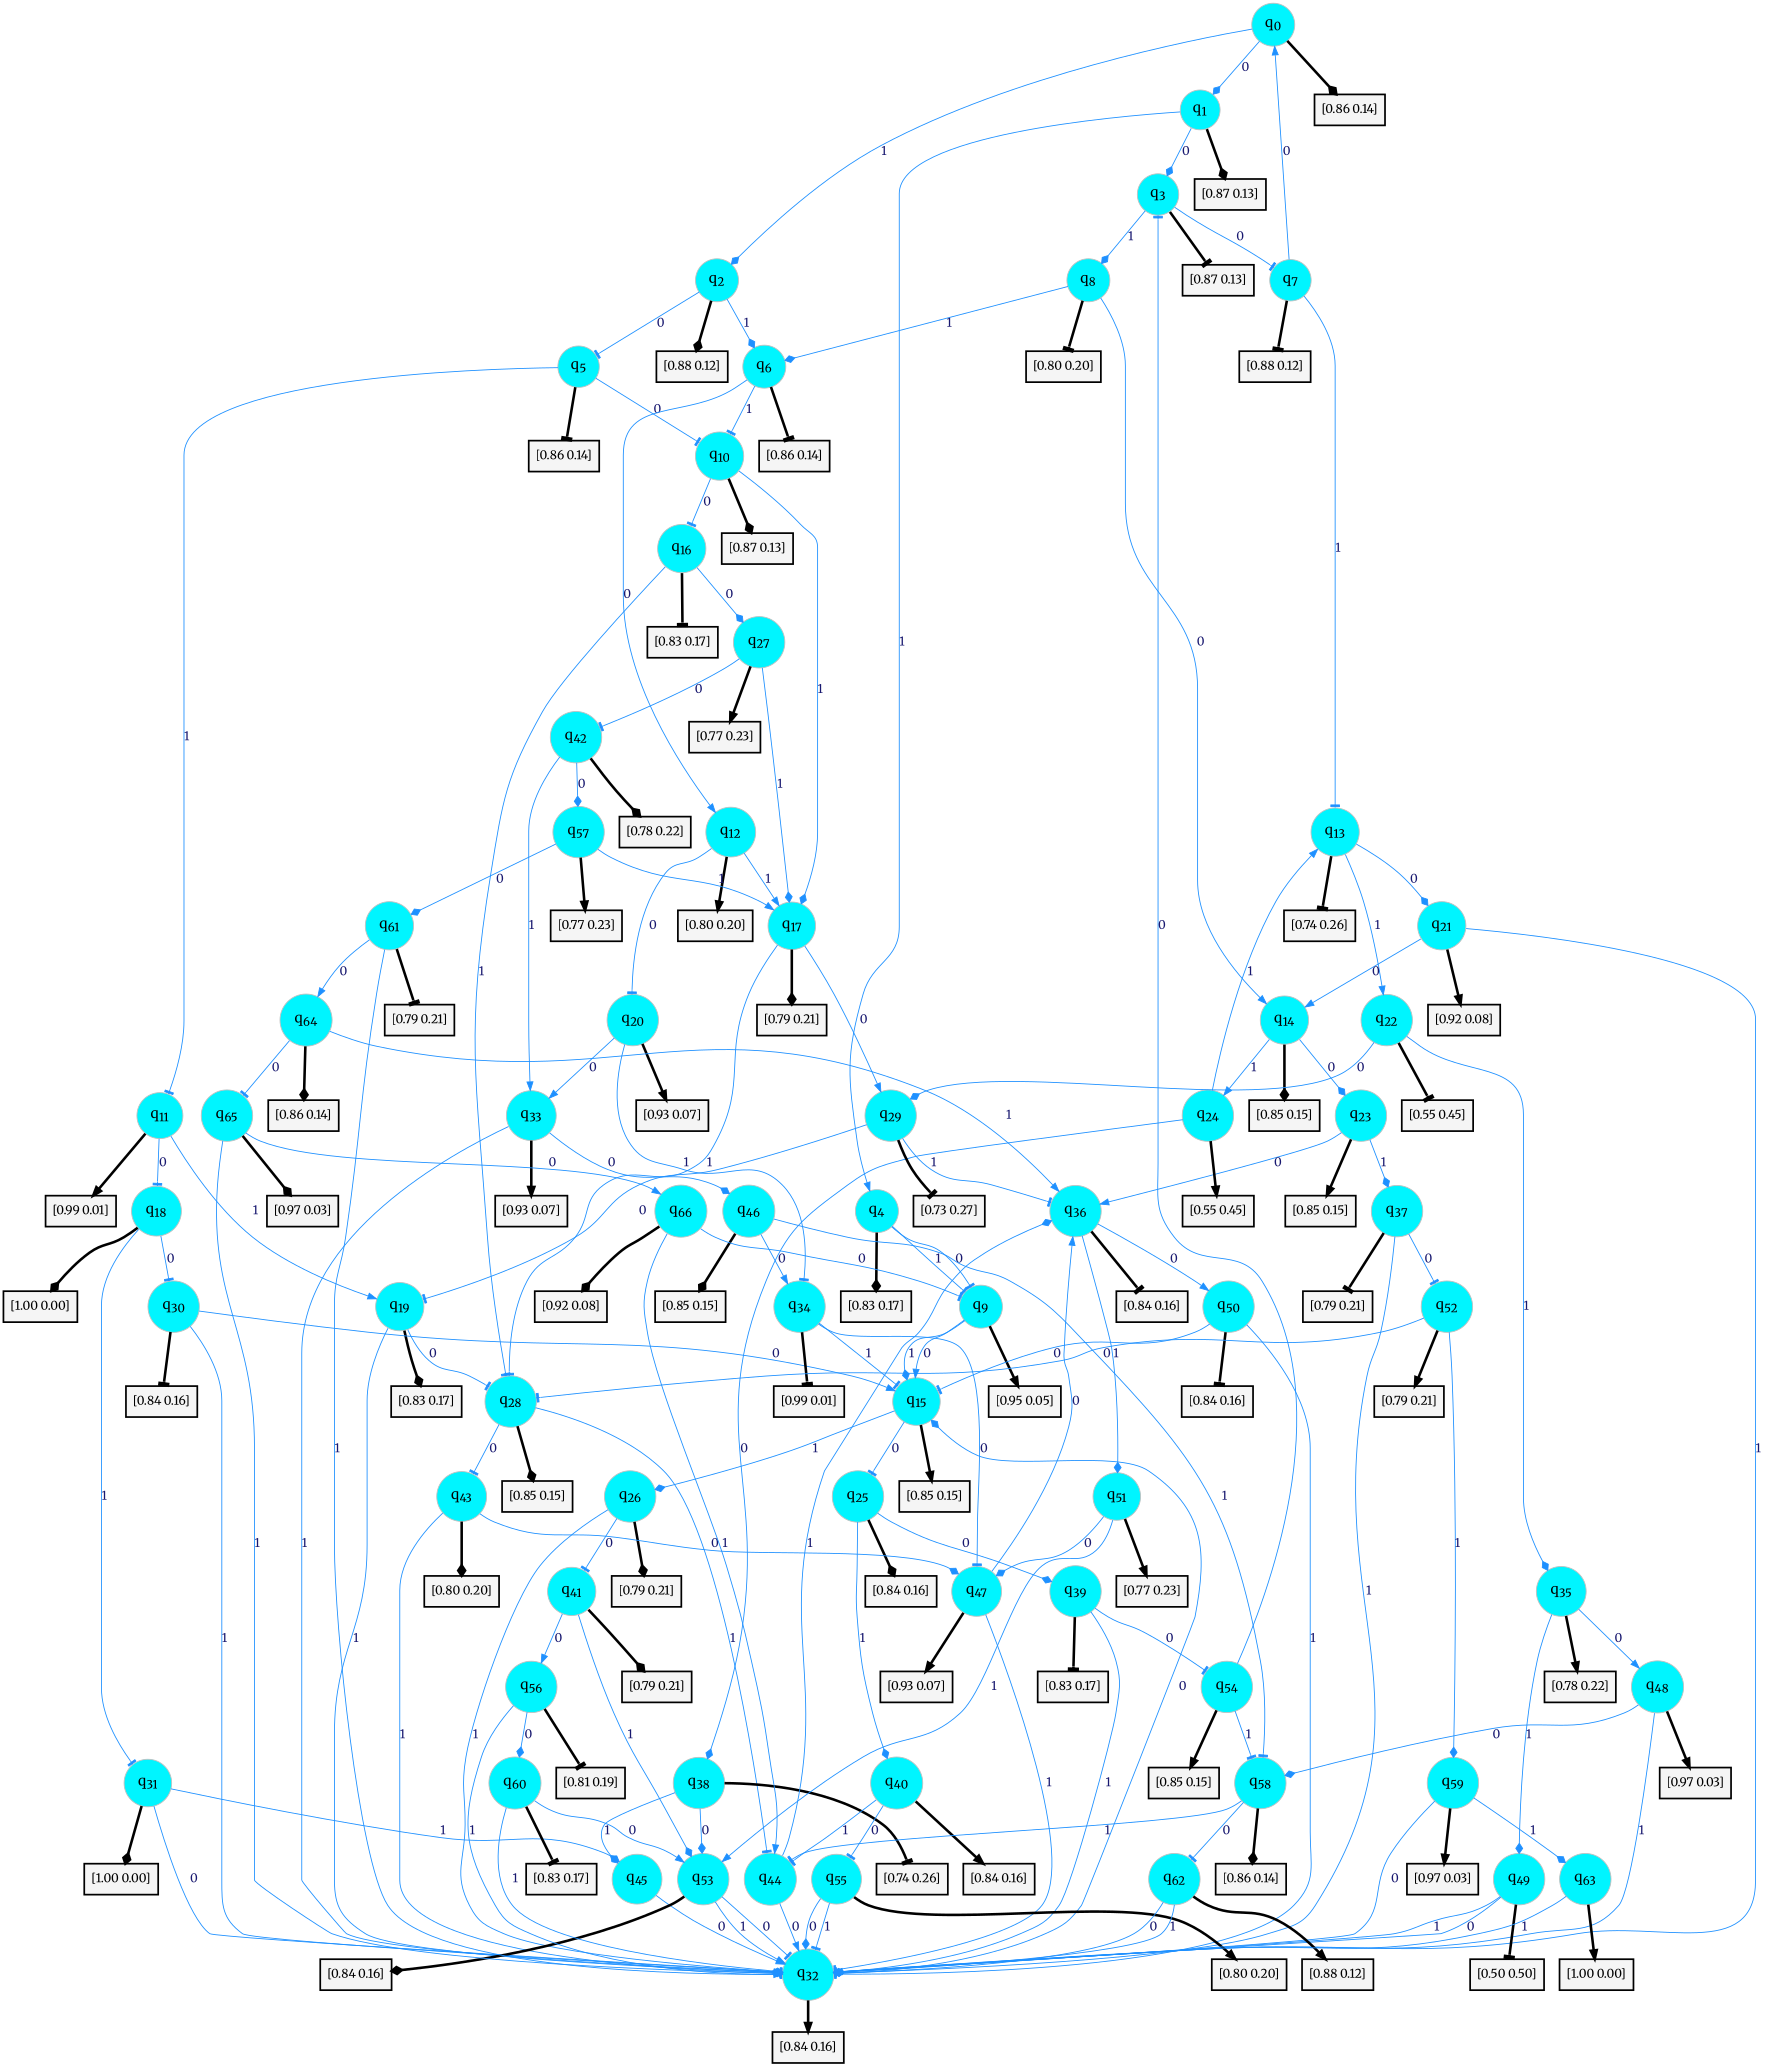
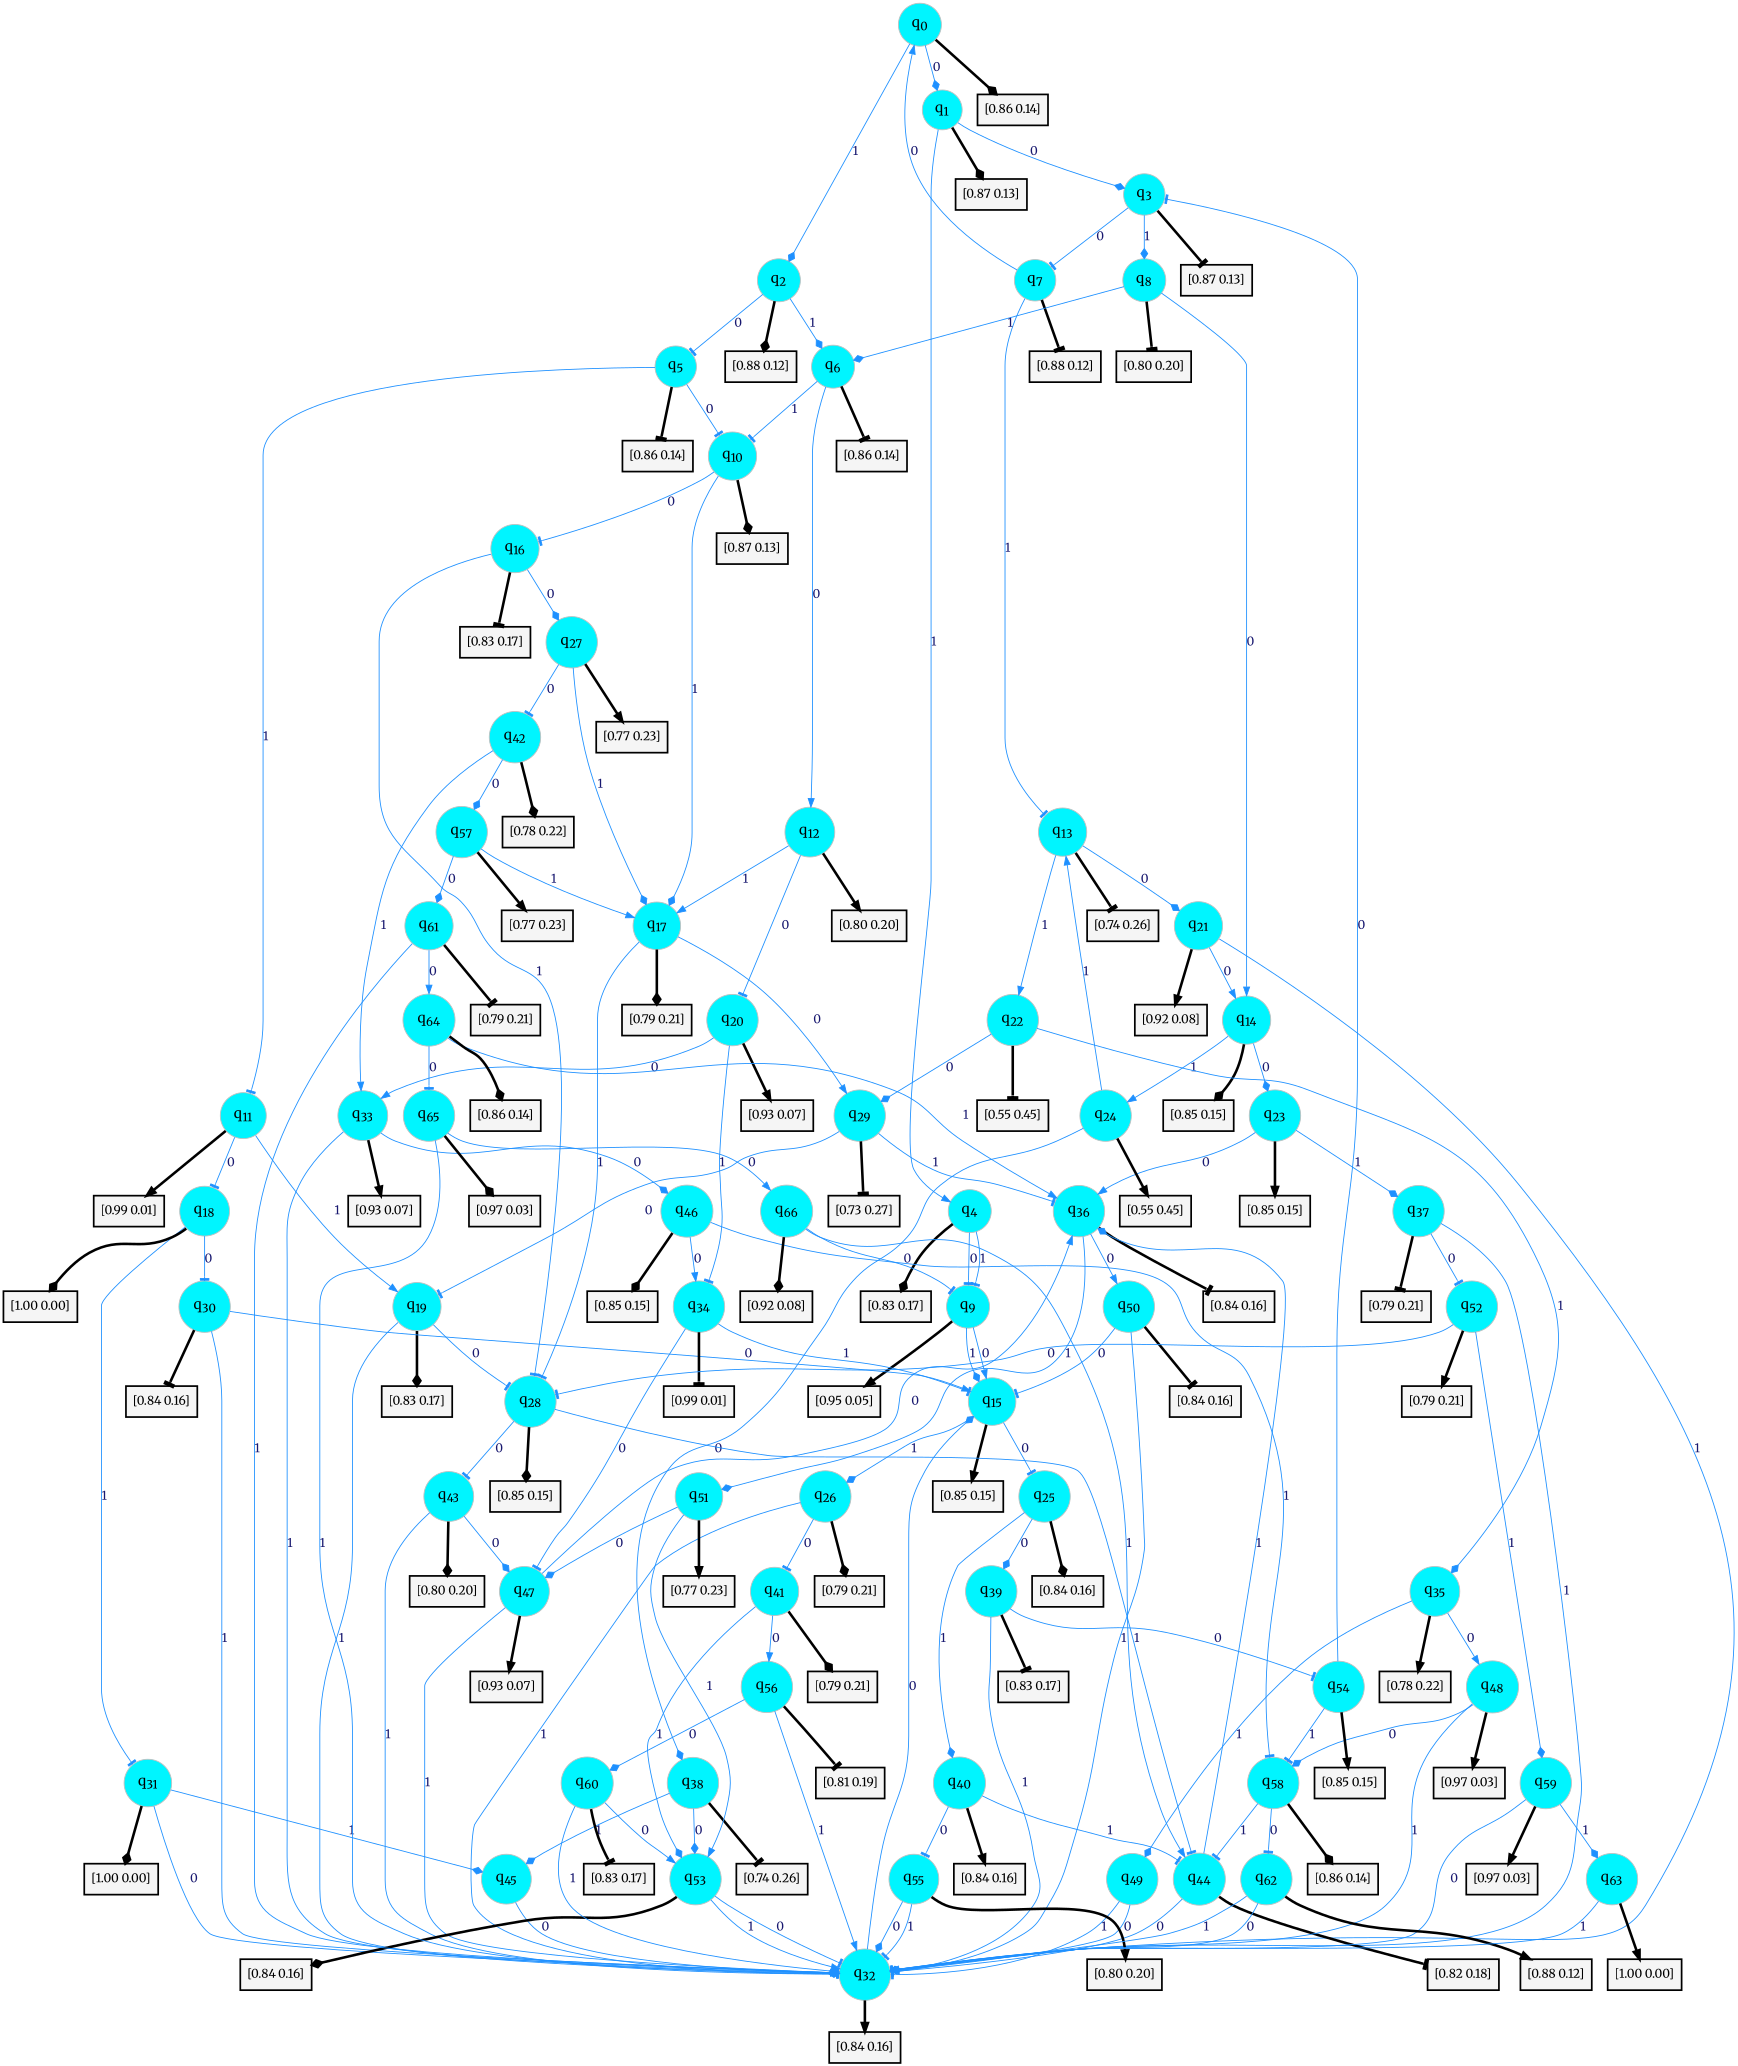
none -> (1463, 1975)
(1507, 1975) -> none
